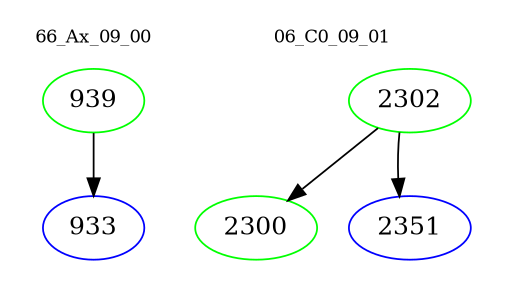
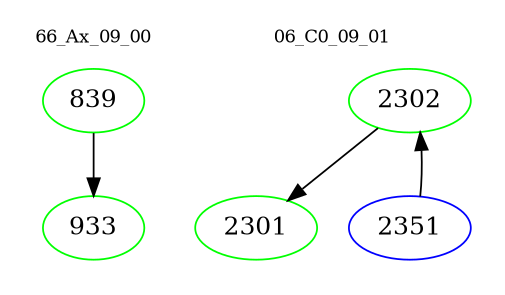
(94, 101) -> (94, 101)
(398, 155) -> (422, 173)
(94, 228) -> (94, 228)
(256, 228) -> (256, 228)
